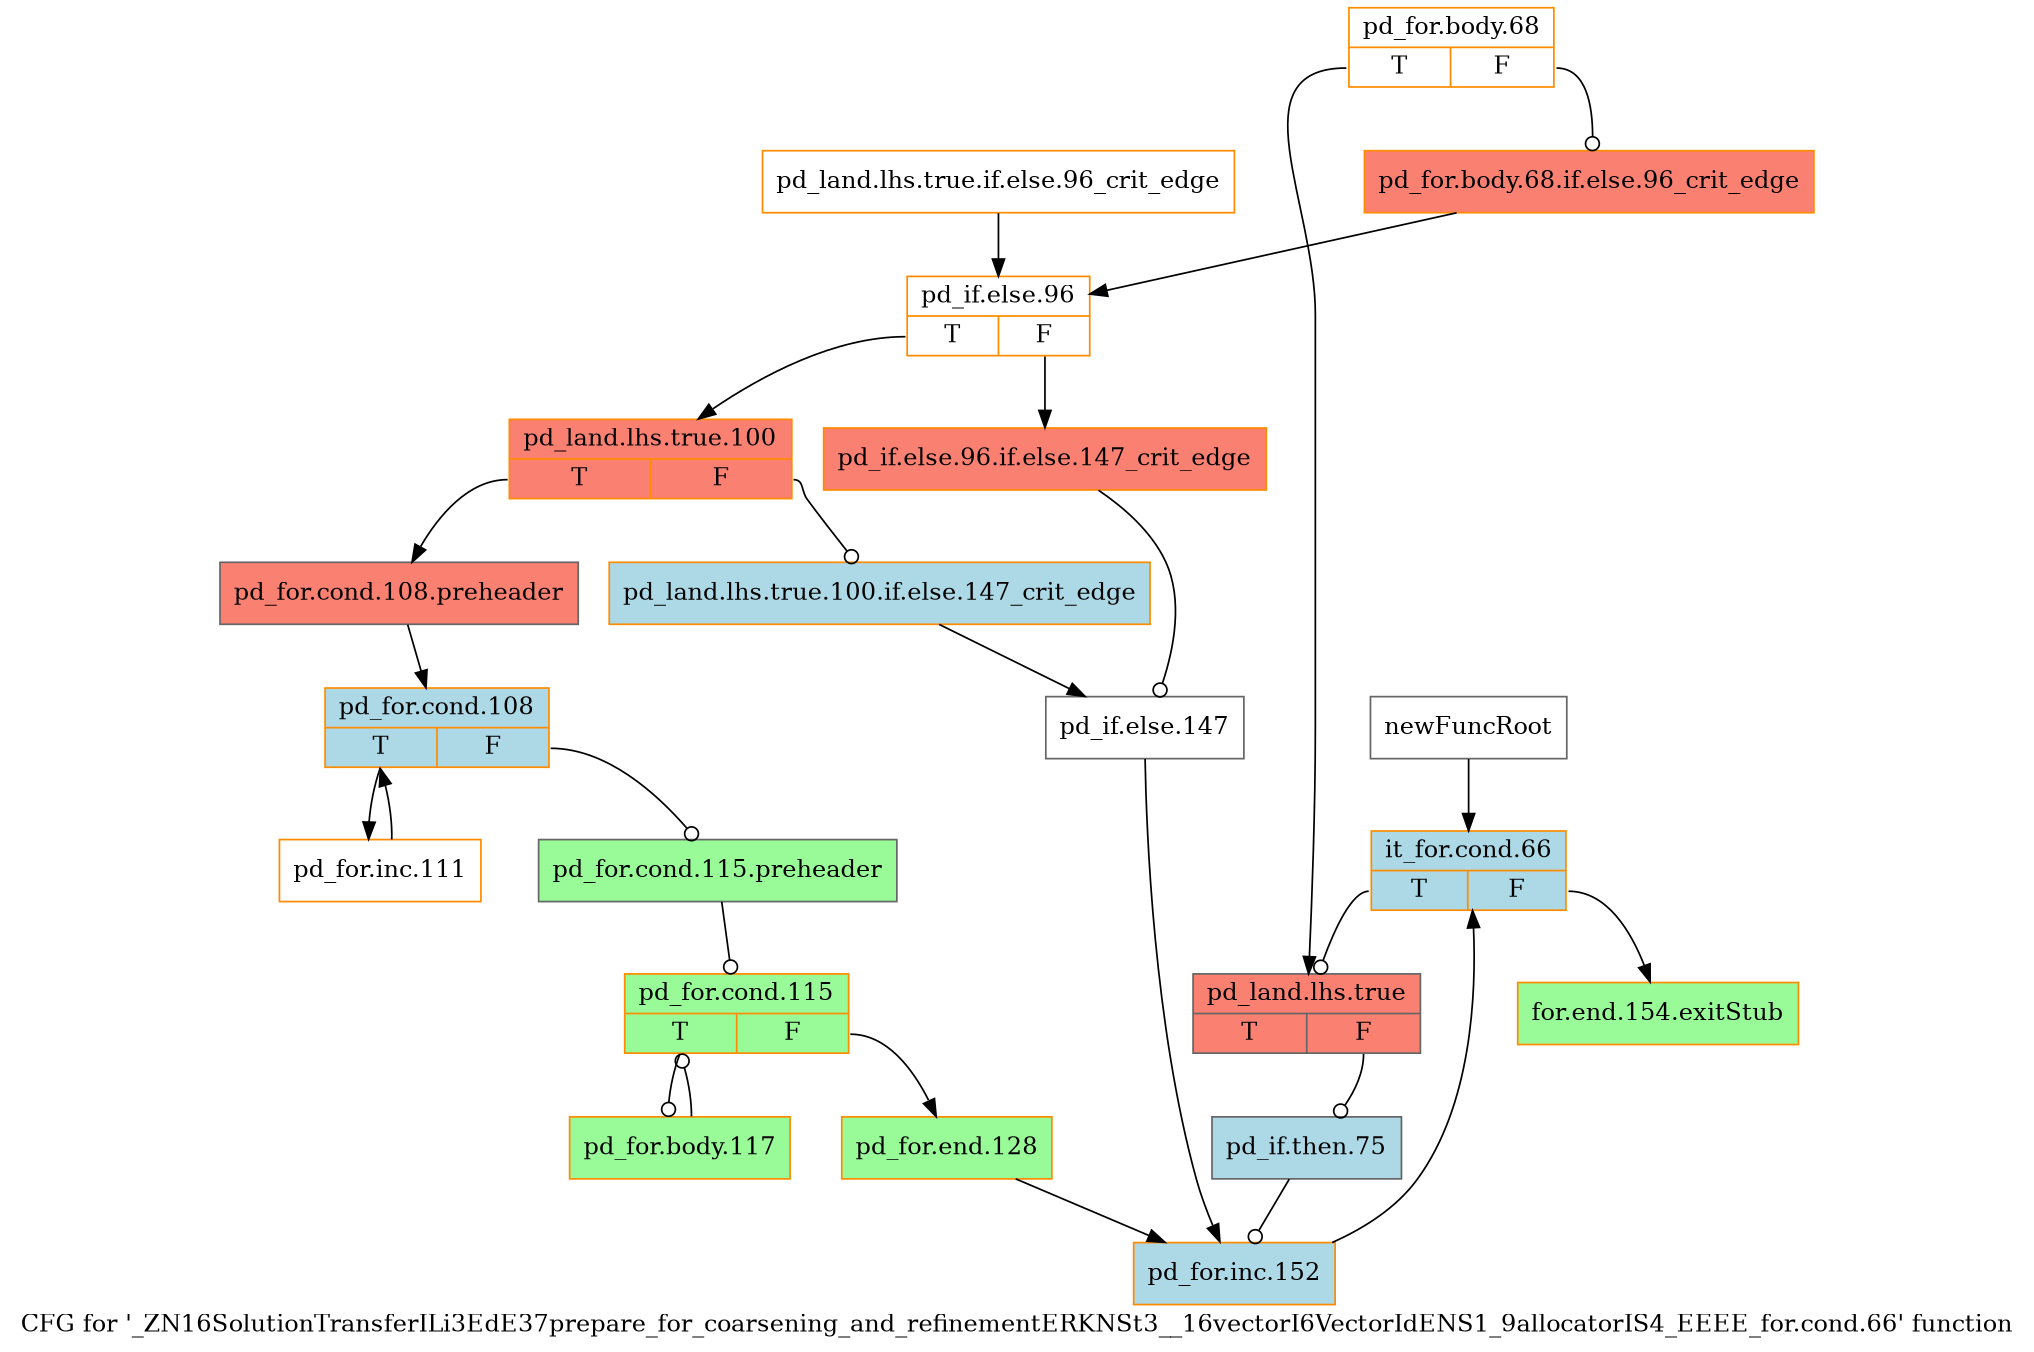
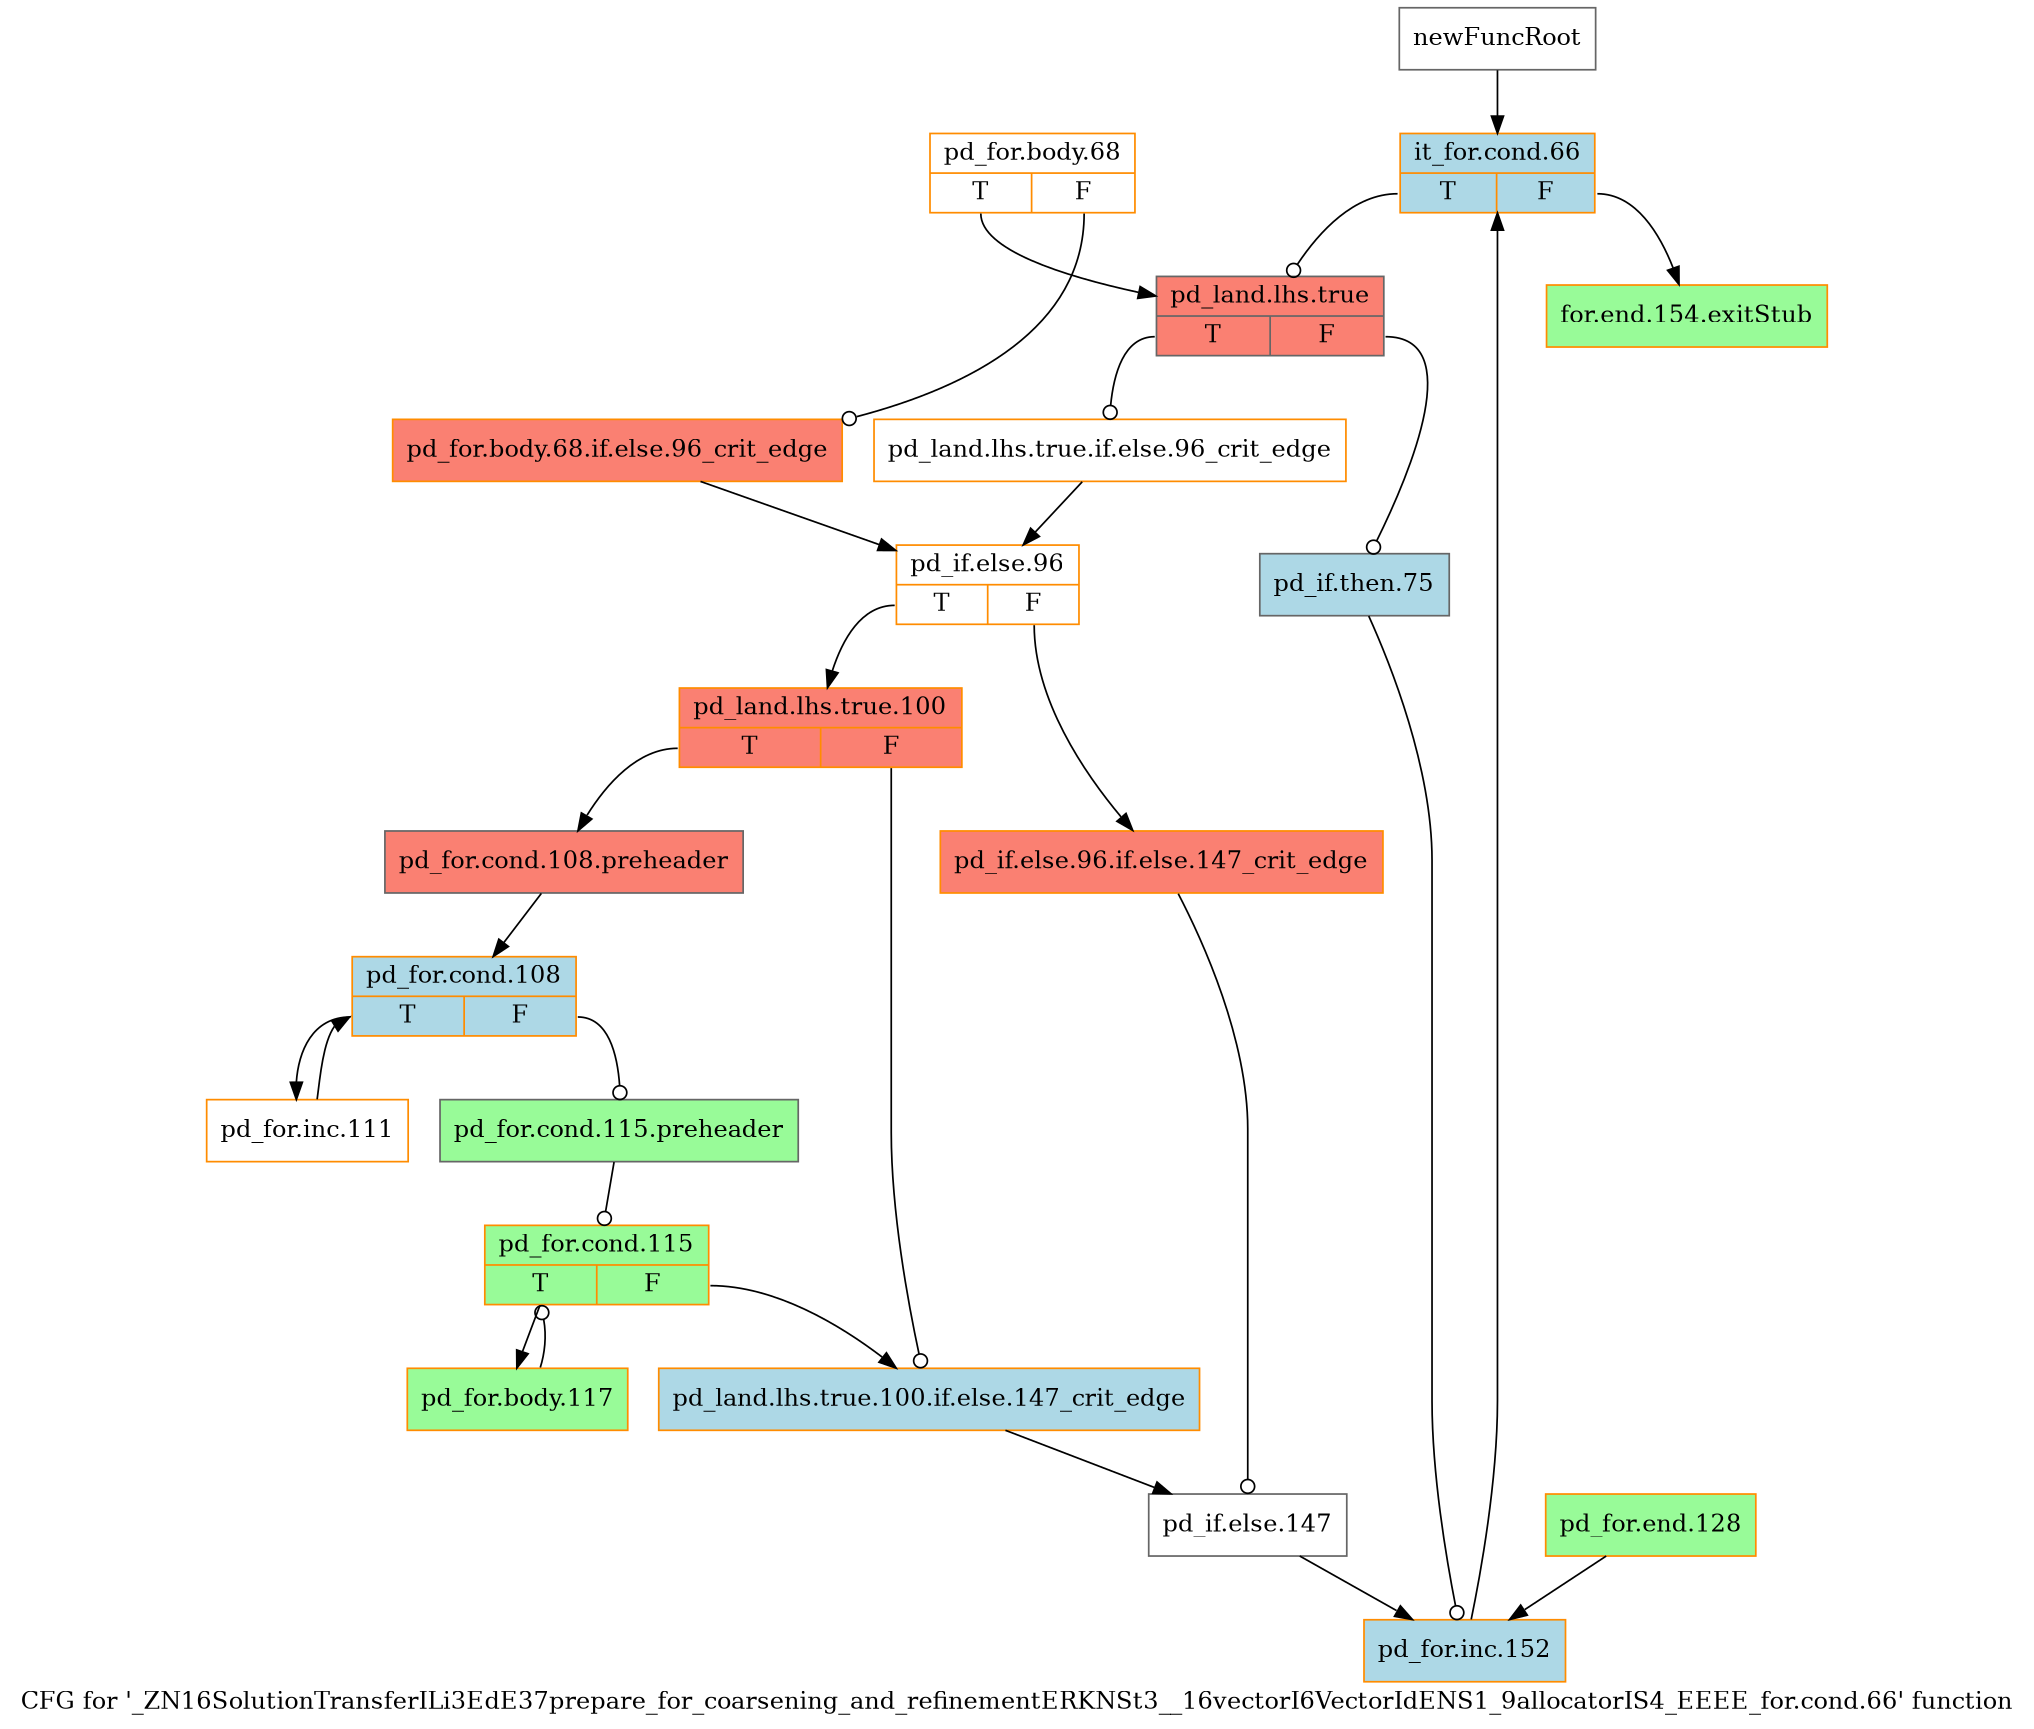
none -> (1121, 362)
(898, 1056) -> (802, 1308)
(673, 1078) -> (531, 1328)
